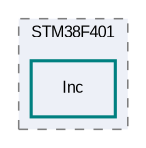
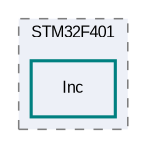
(73, 34) -> (73, 34)
